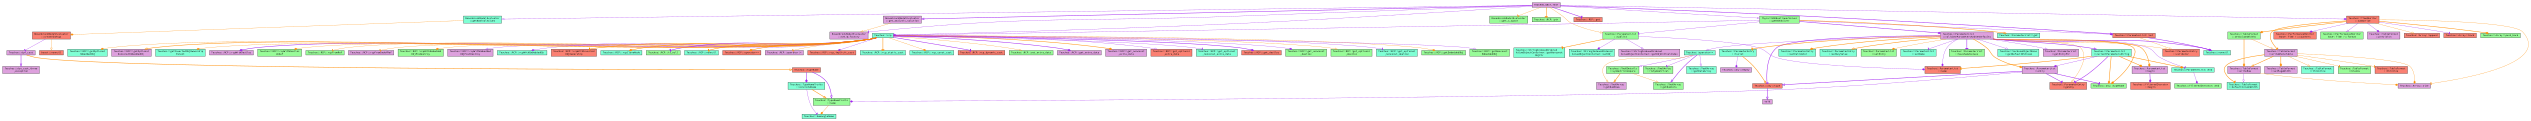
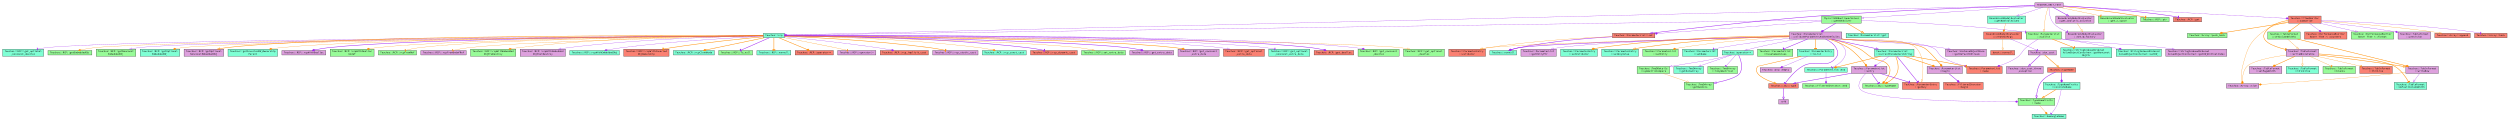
(883, 53) -> (955, 53)
(2018, 53) -> (1966, 53)
(1611, 86) -> none
